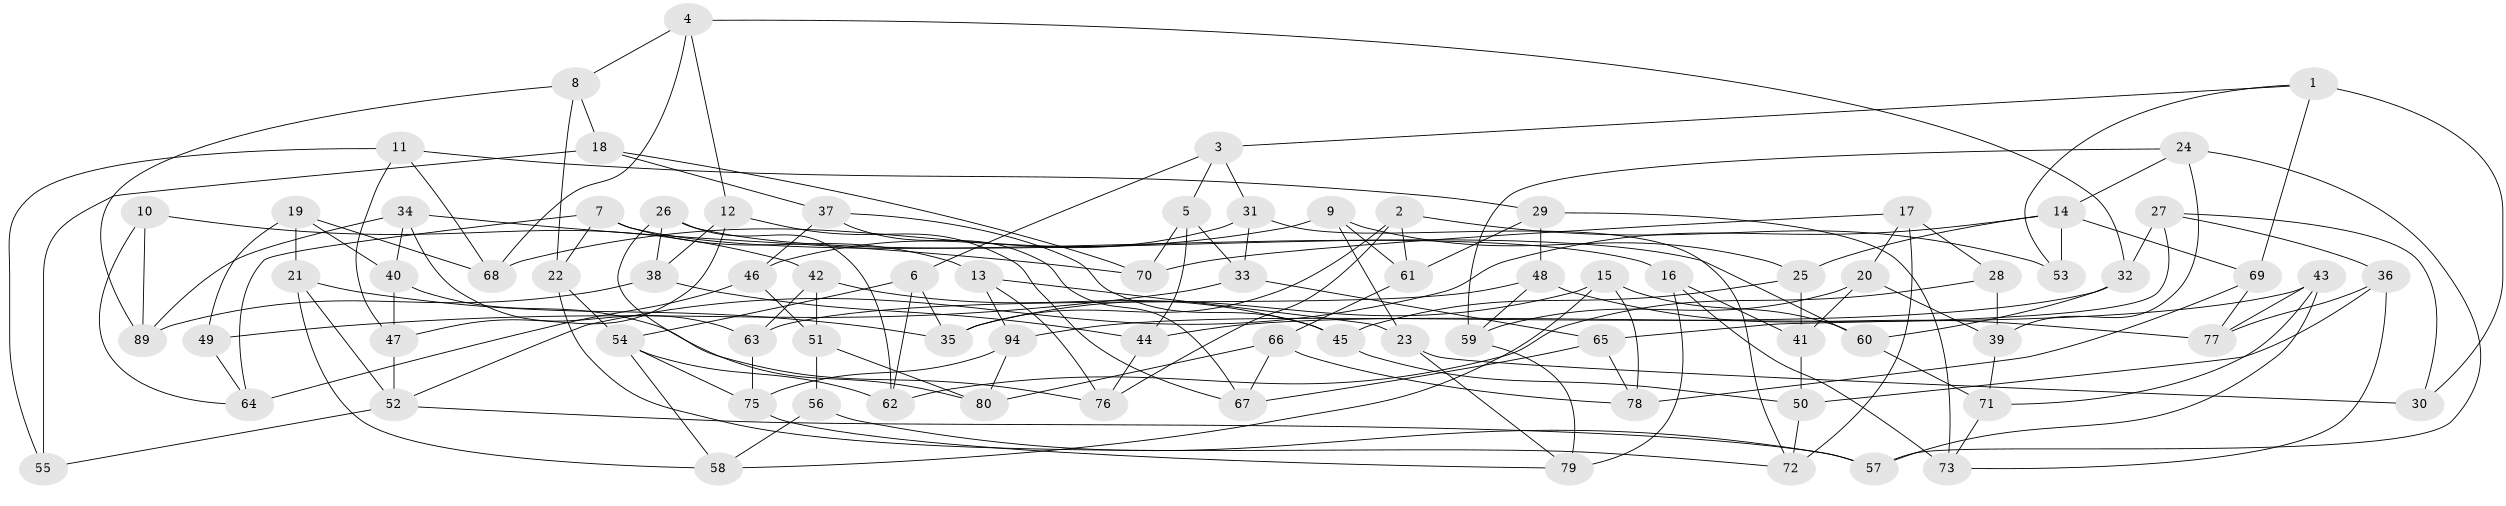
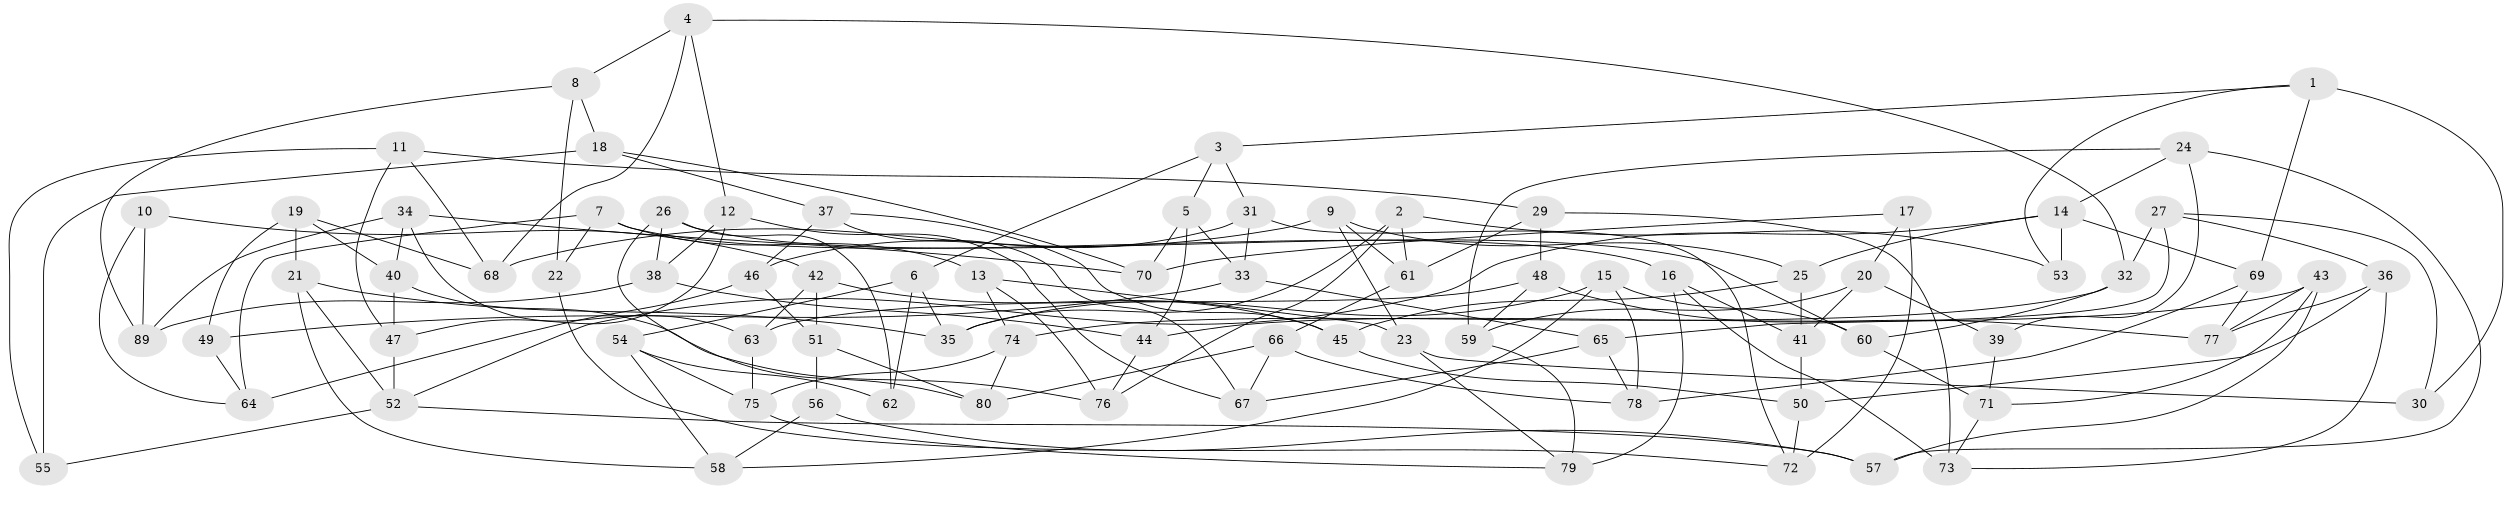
(1997, 276) -> none
(585, 306) -> none
(1013, 341) -> (1013, 341)
